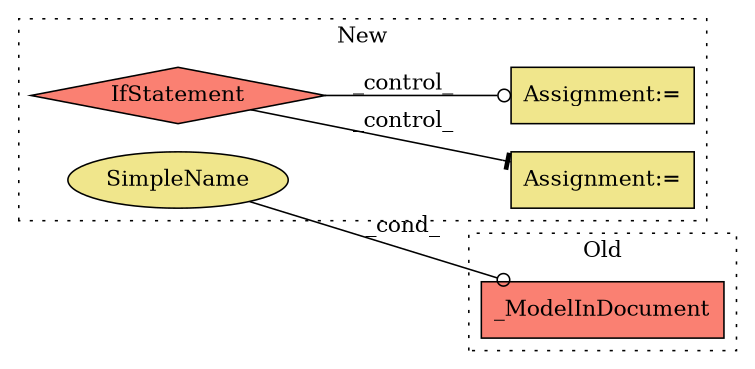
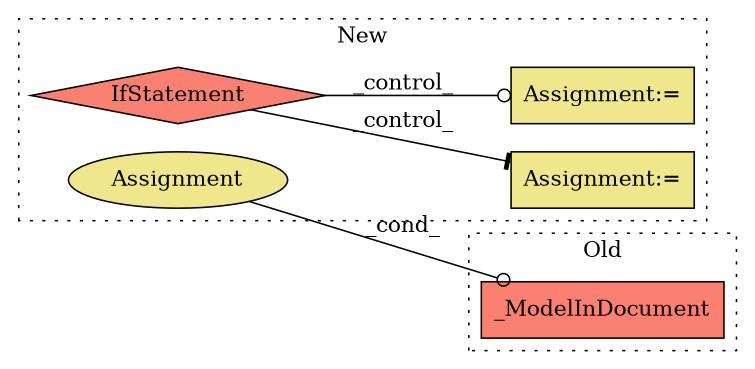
(178, 180) -> (178, 180)
